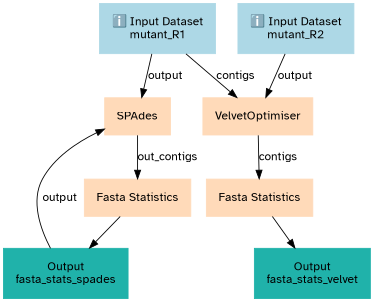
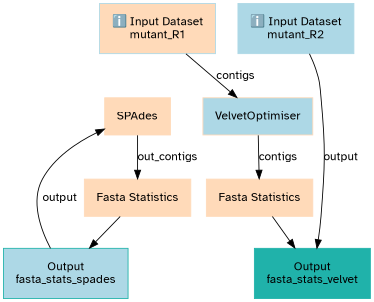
(157, 29) -> (157, 29)
(148, 71) -> none
(277, 72) -> (324, 146)
(258, 116) -> (258, 116)
(66, 273) -> (66, 273)
